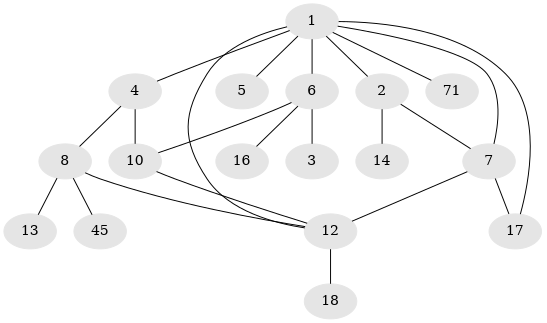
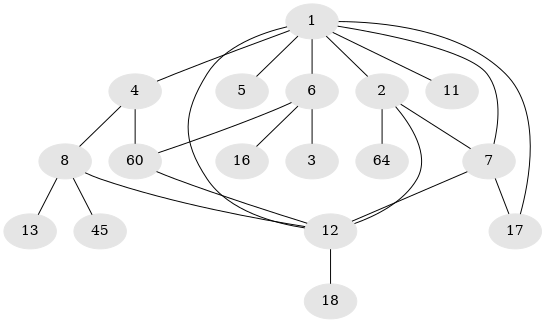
(452, 91) -> (452, 91)
(135, 161) -> (135, 161)
(382, 161) -> (382, 161)
none -> (417, 178)
